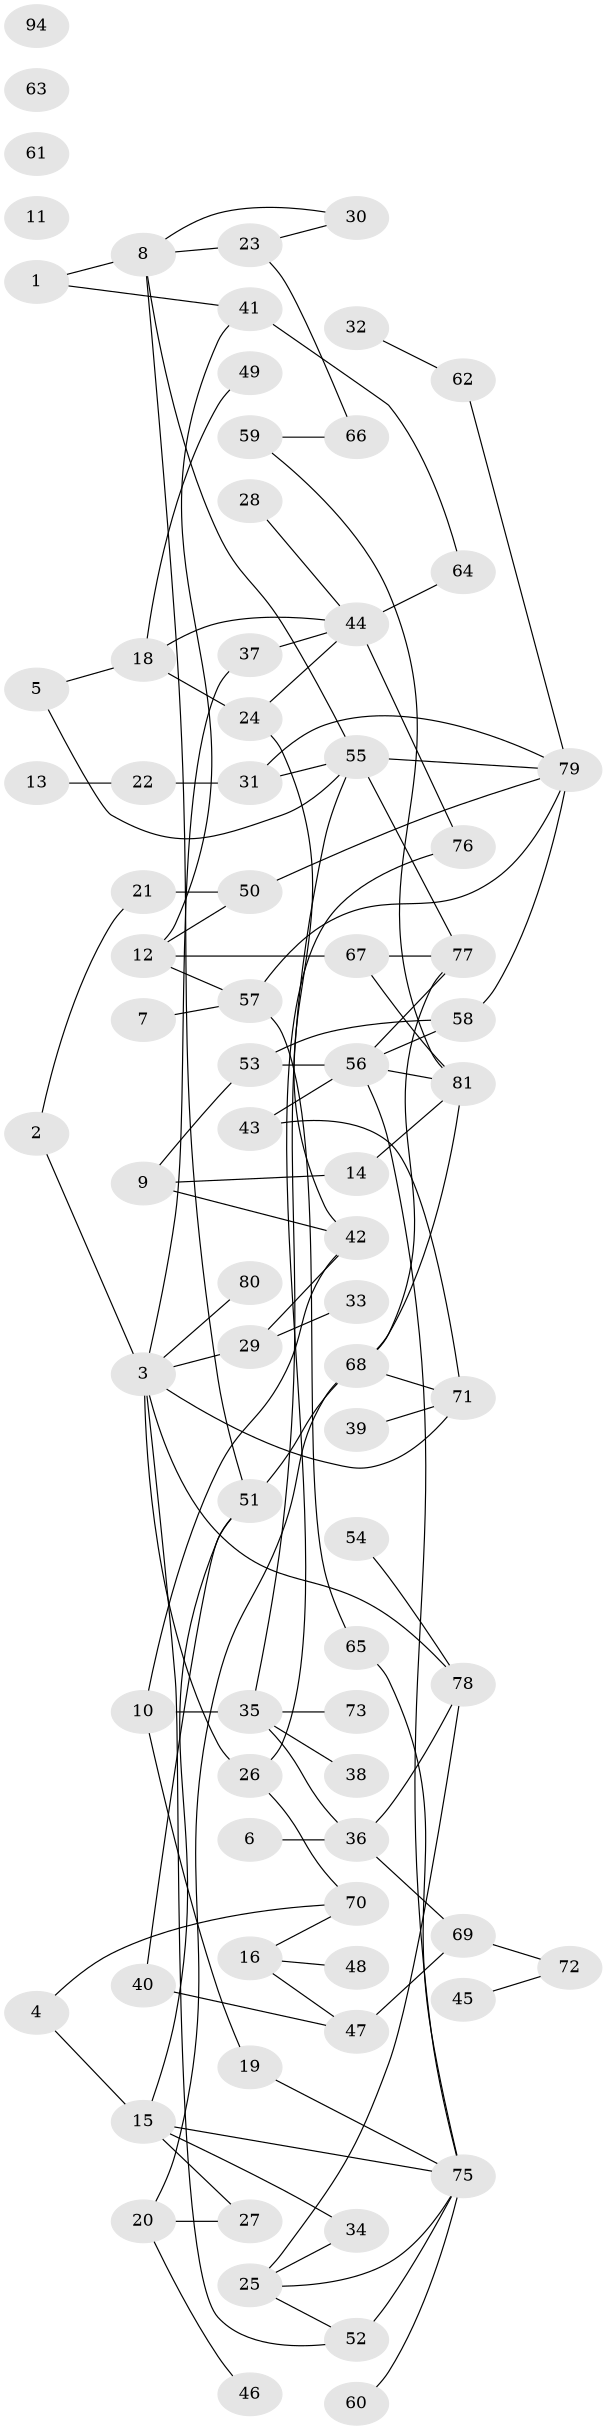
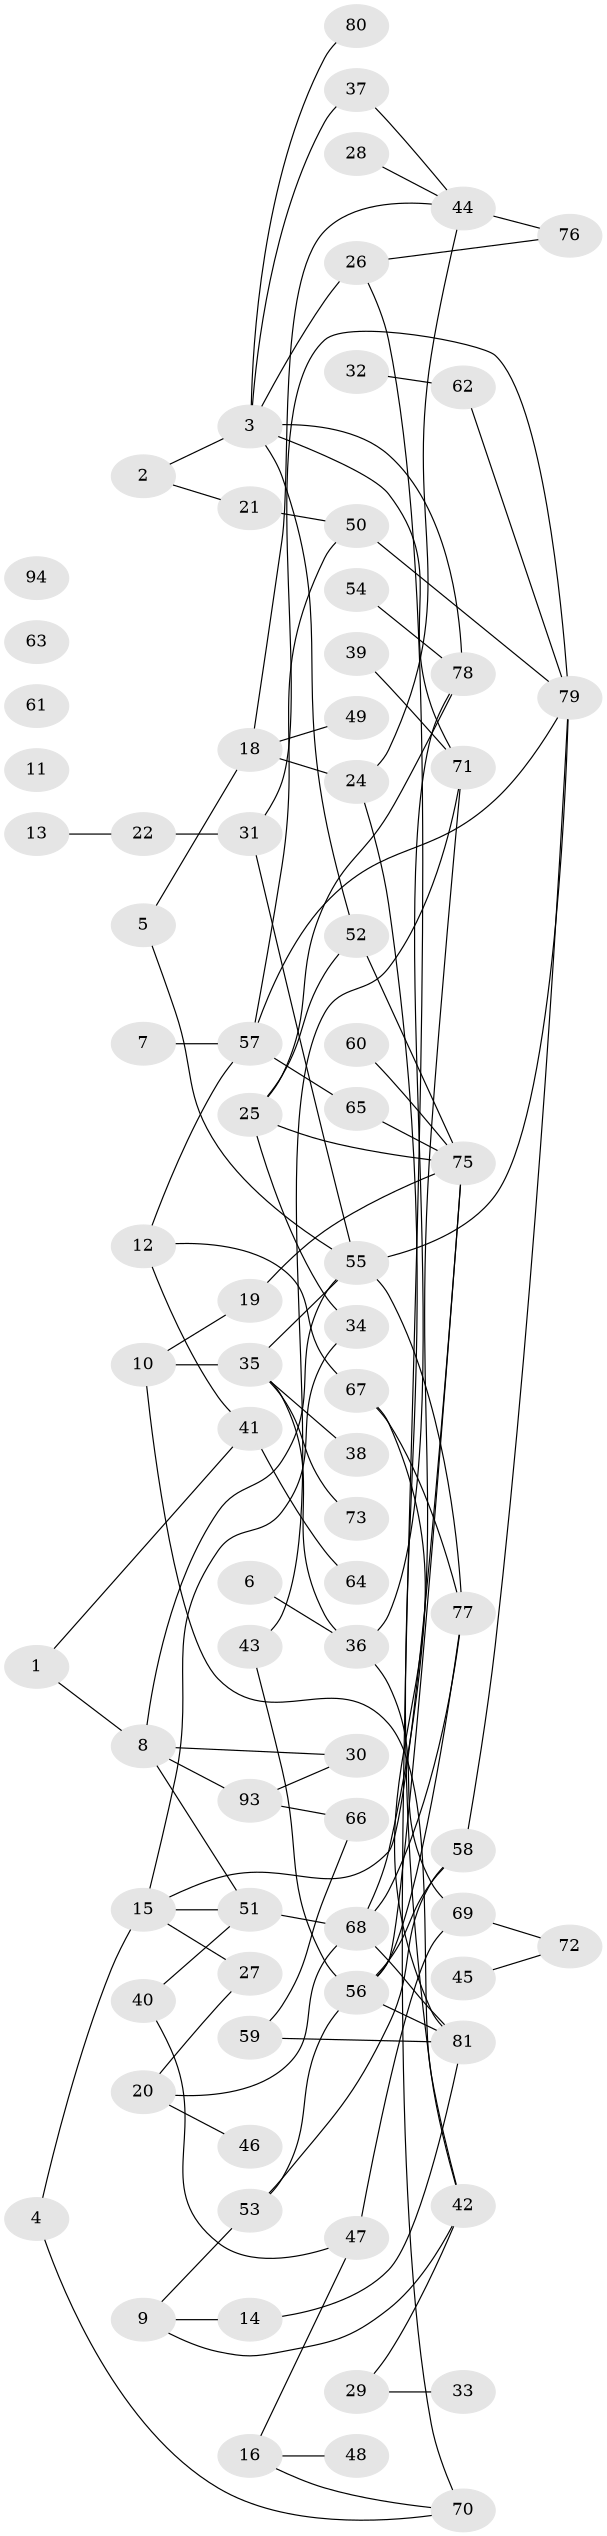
(250, 245) -> (250, 1801)
(410, 598) -> none
(197, 924) -> (289, 791)
(197, 1361) -> none
